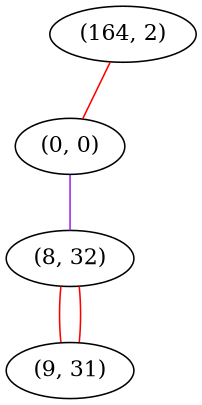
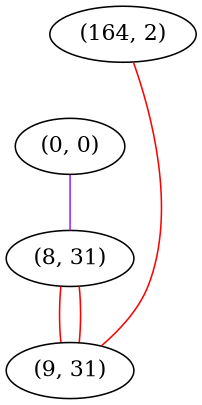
(96, 90) -> (161, 212)
(70, 258) -> (70, 258)
